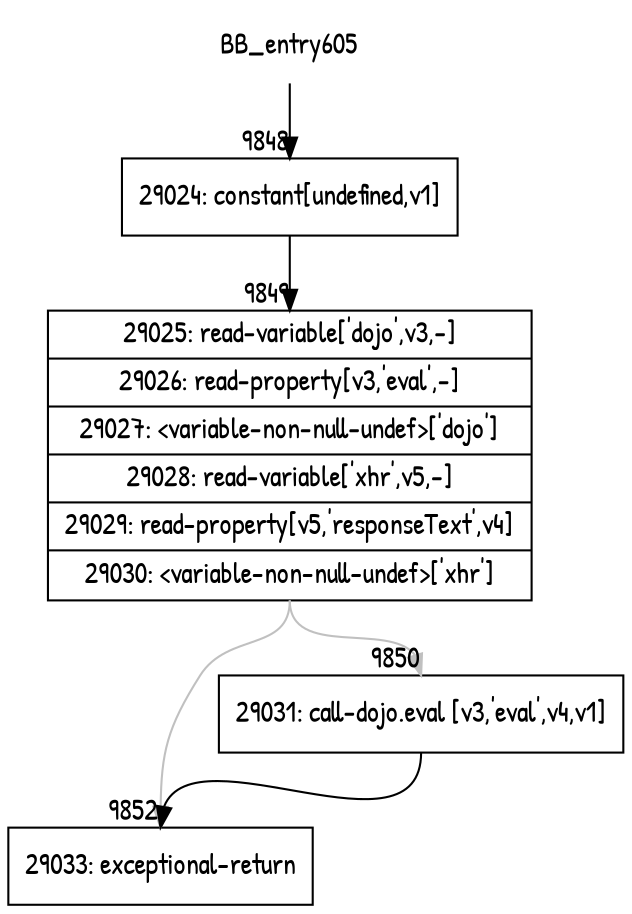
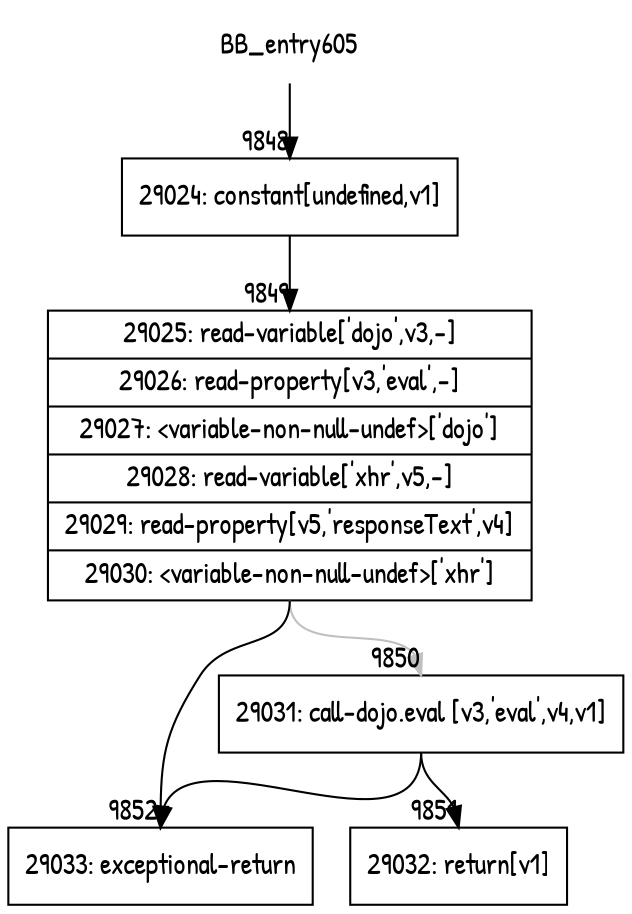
(196, 682) -> (196, 682)
none -> (459, 866)
